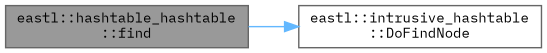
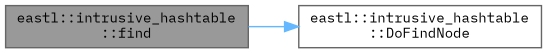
(127, 27) -> (127, 27)
